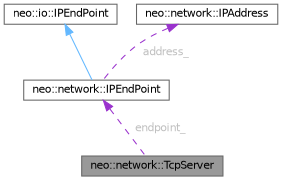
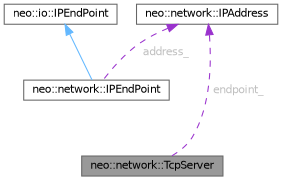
(128, 132) -> (206, 101)
